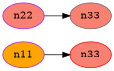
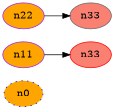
(23, 16) -> (23, 16)
none -> (23, 94)
